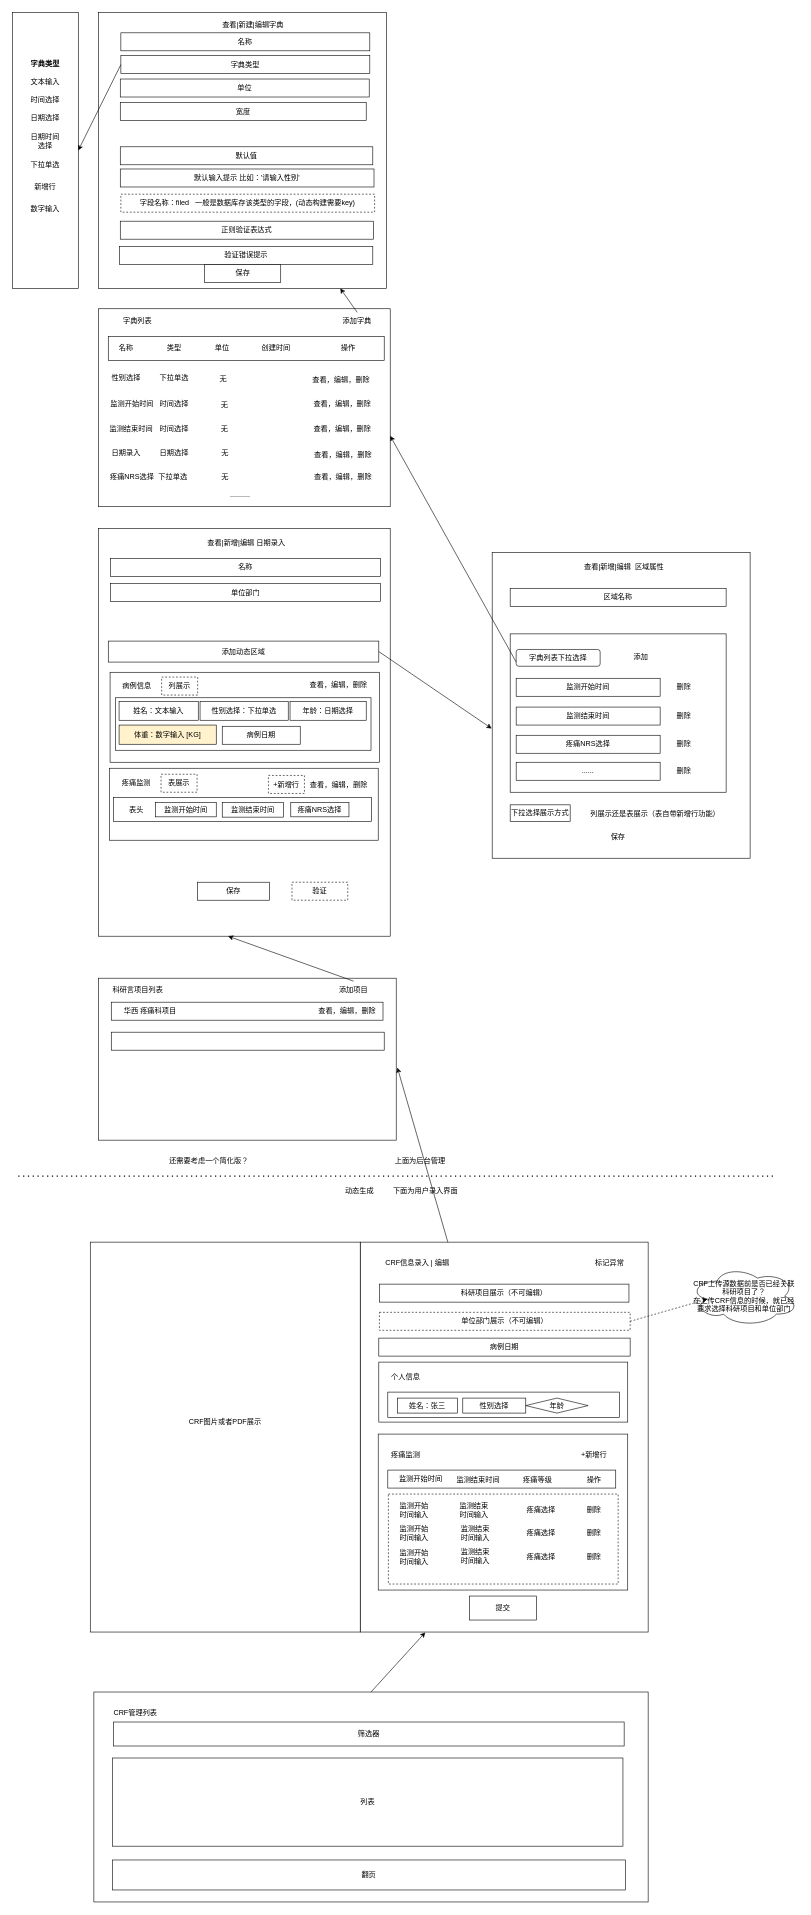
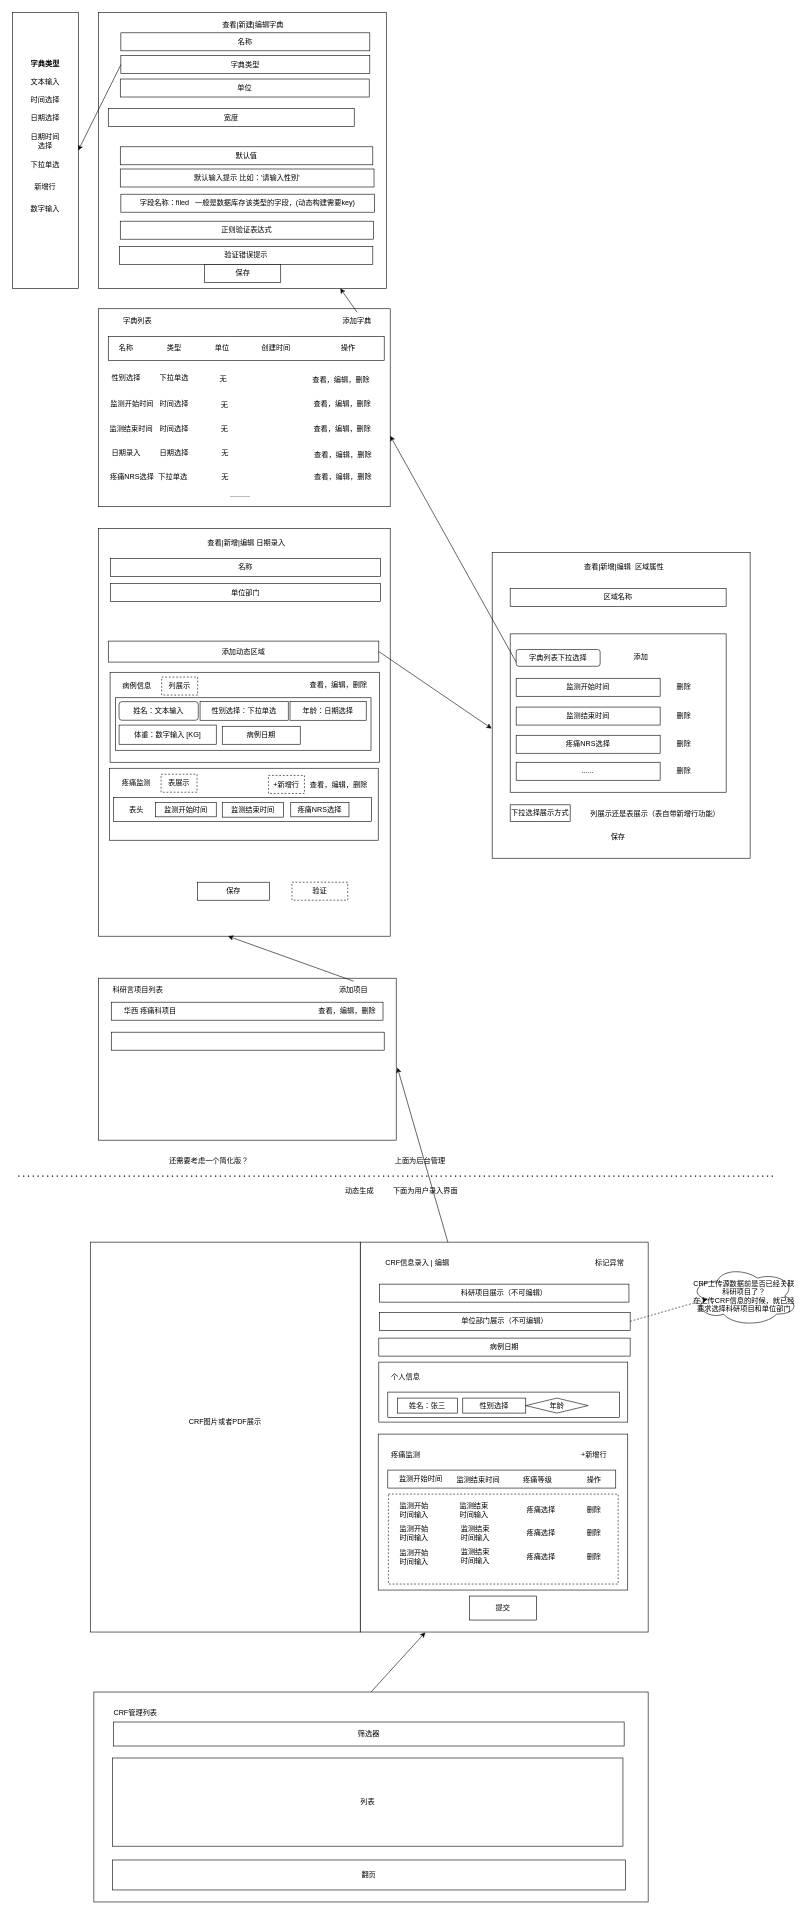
(243, 111) -> (231, 117)
(248, 203) -> (248, 203)
(159, 711) -> (159, 711)
(168, 735) -> (168, 735)
(505, 1322) -> (505, 1322)
